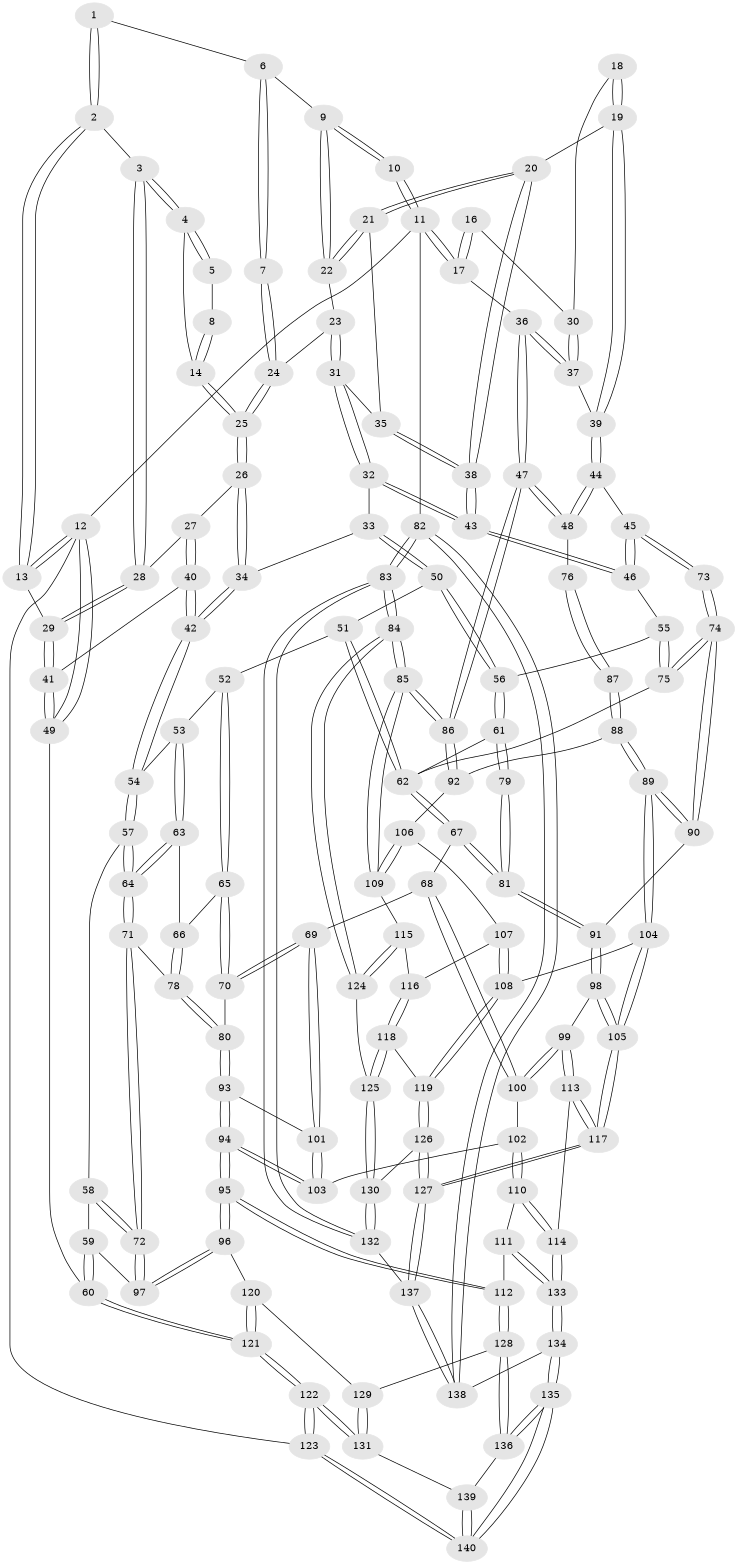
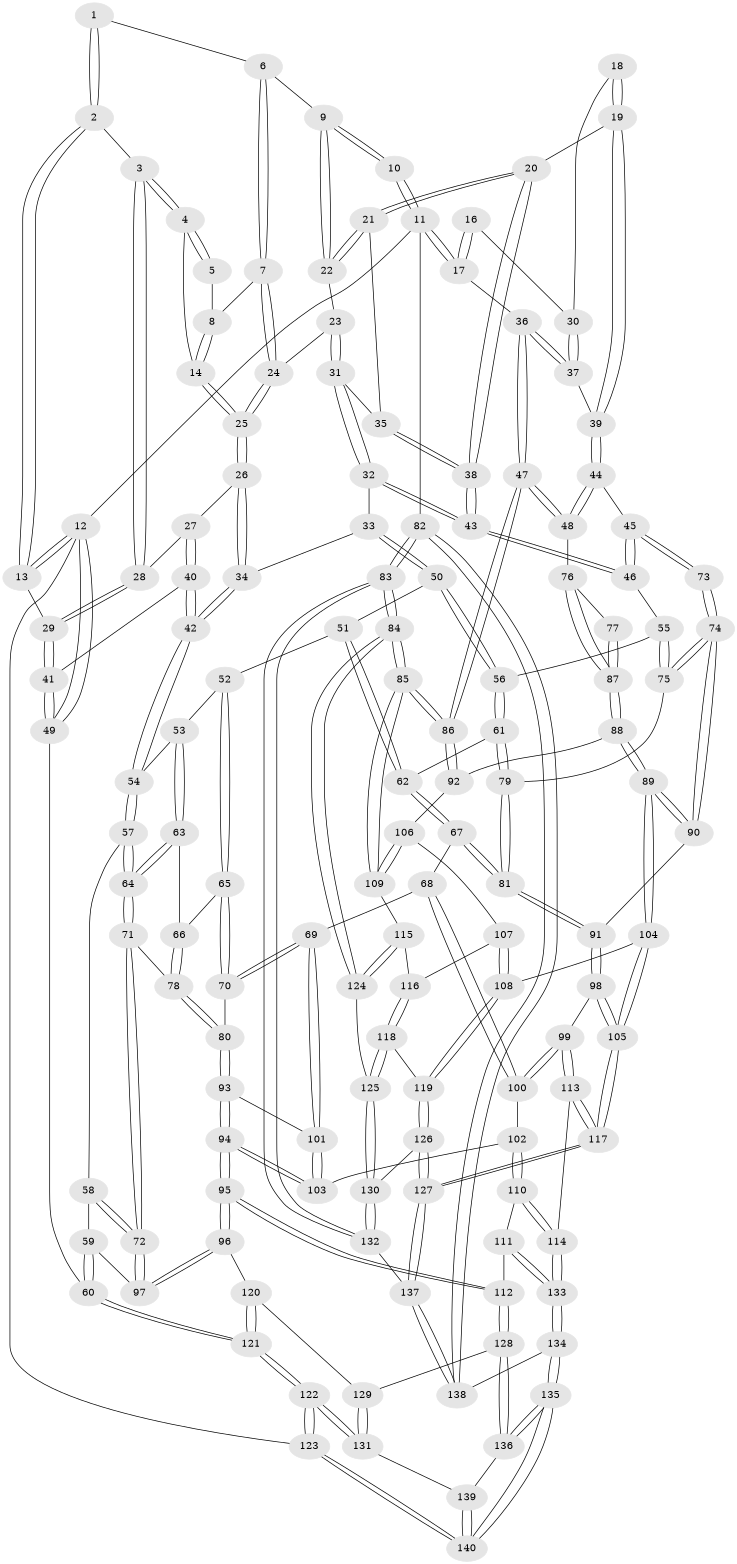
none -> (238, 297)
none -> (613, 629)
(531, 742) -> (613, 763)
